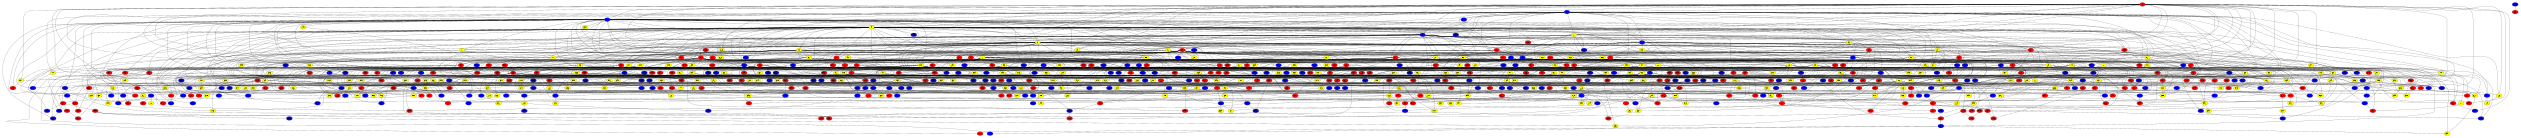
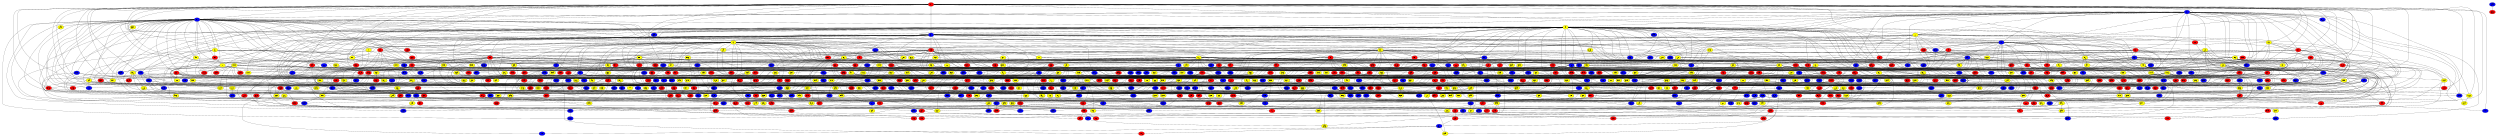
(1566, 88) -> none
